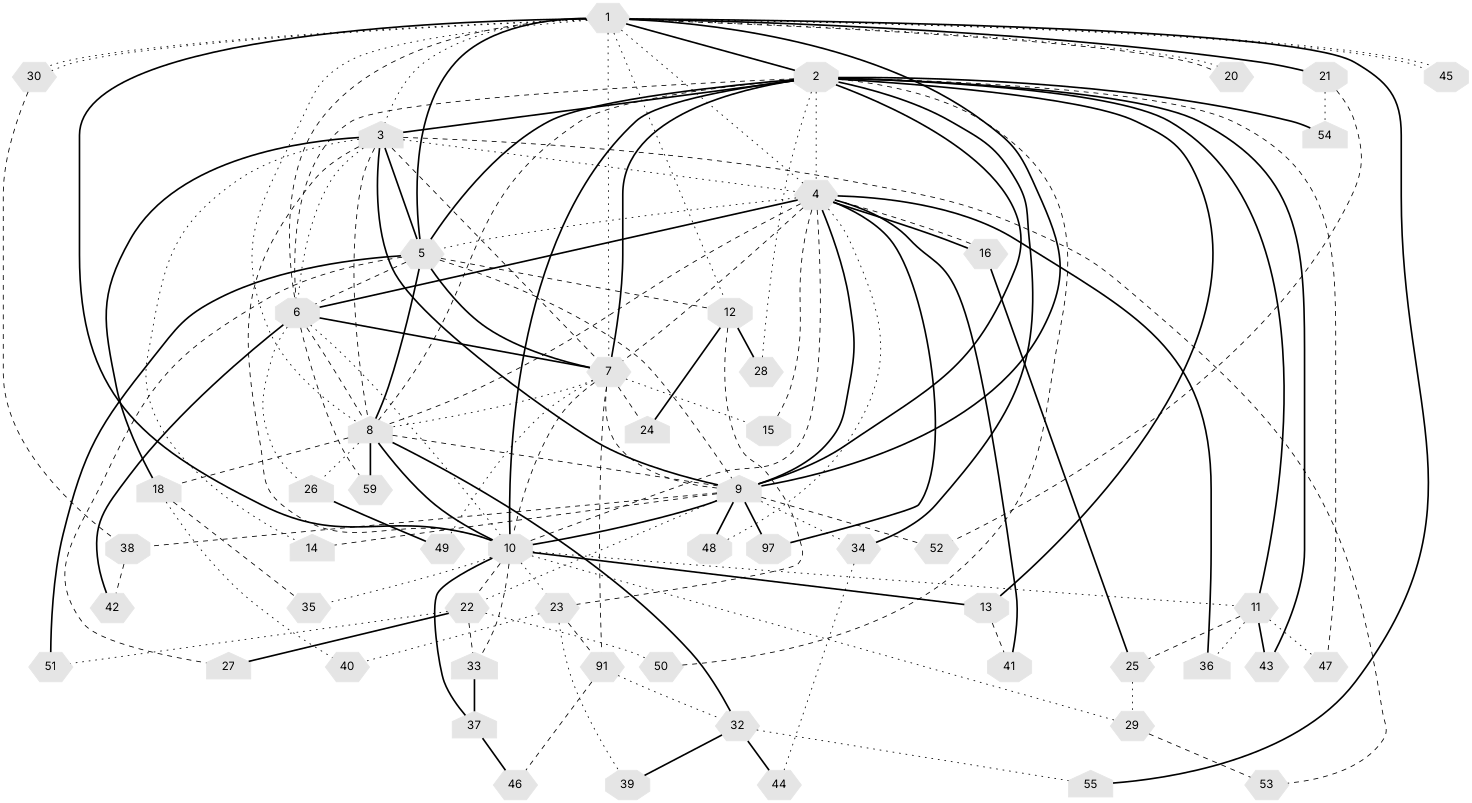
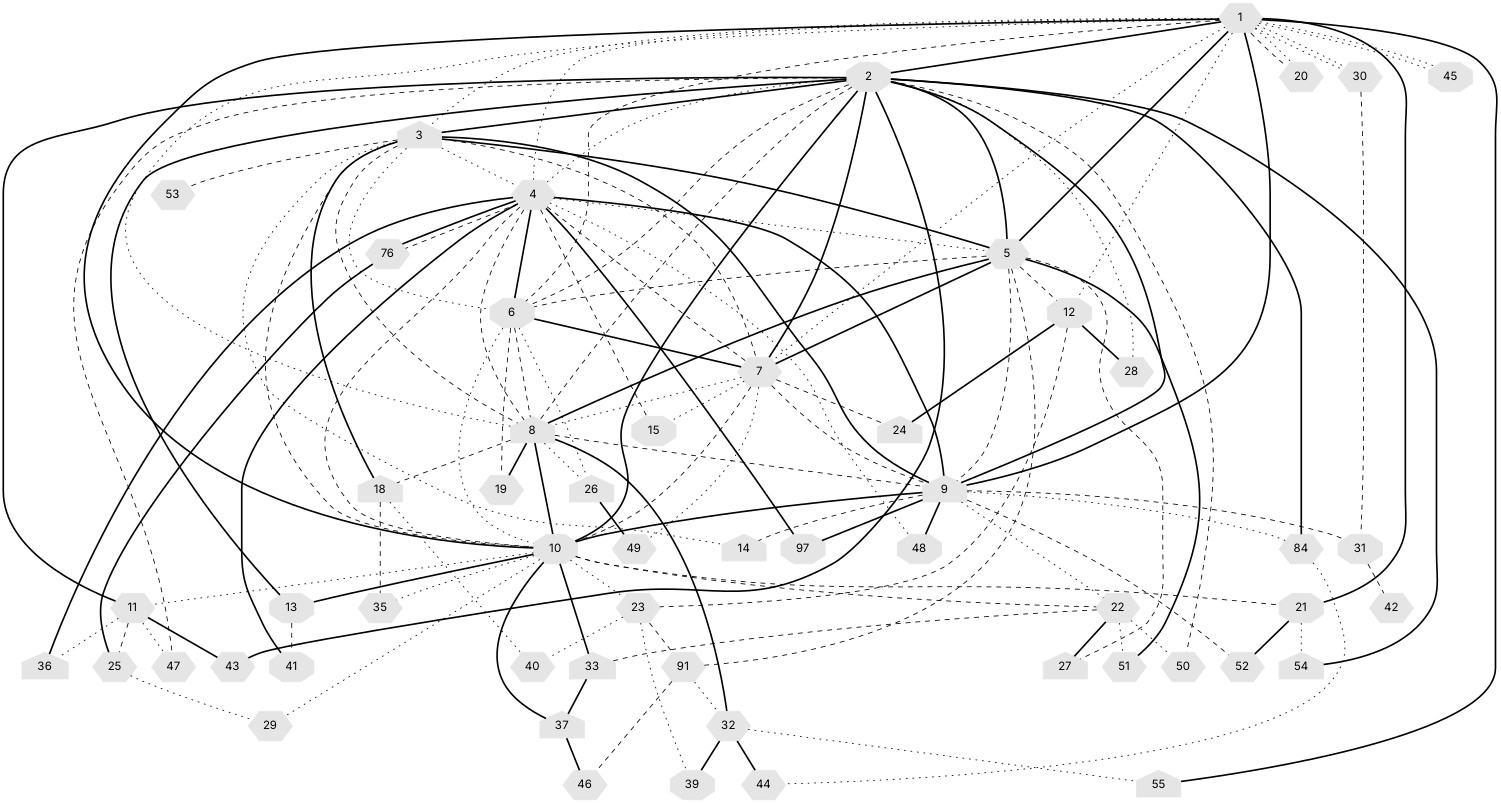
(986, 254) -> (388, 254)
(1222, 361) -> (1272, 638)
(152, 448) -> none
(370, 490) -> (502, 490)
(600, 526) -> (986, 561)
(128, 549) -> (1360, 549)
(859, 549) -> (1301, 549)
none -> (927, 587)
(500, 611) -> (574, 609)
(1200, 756) -> none
